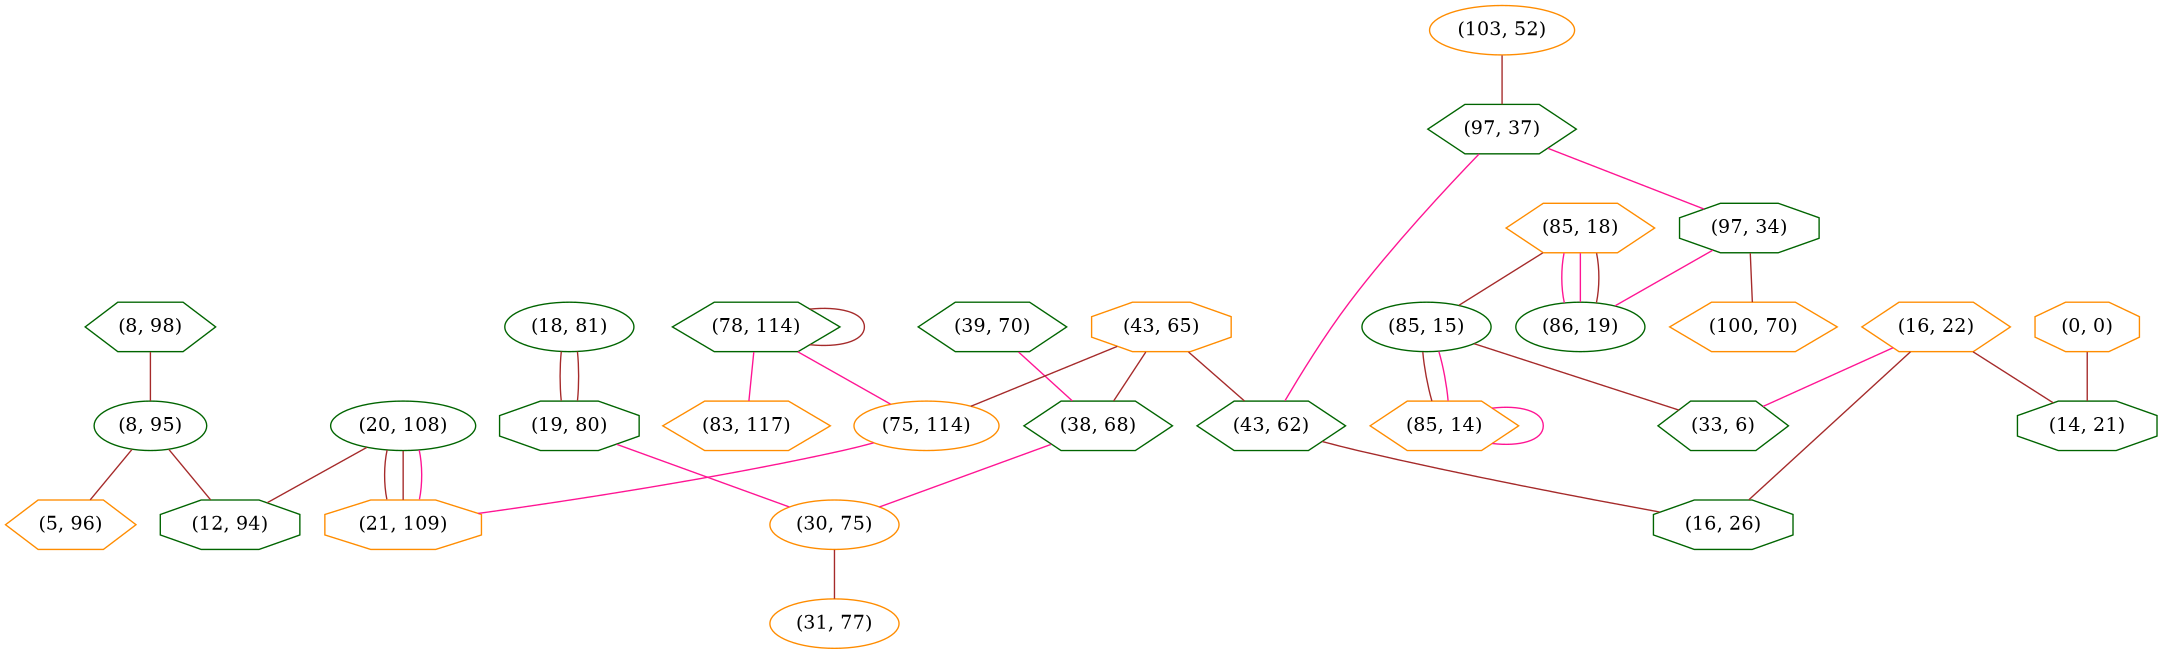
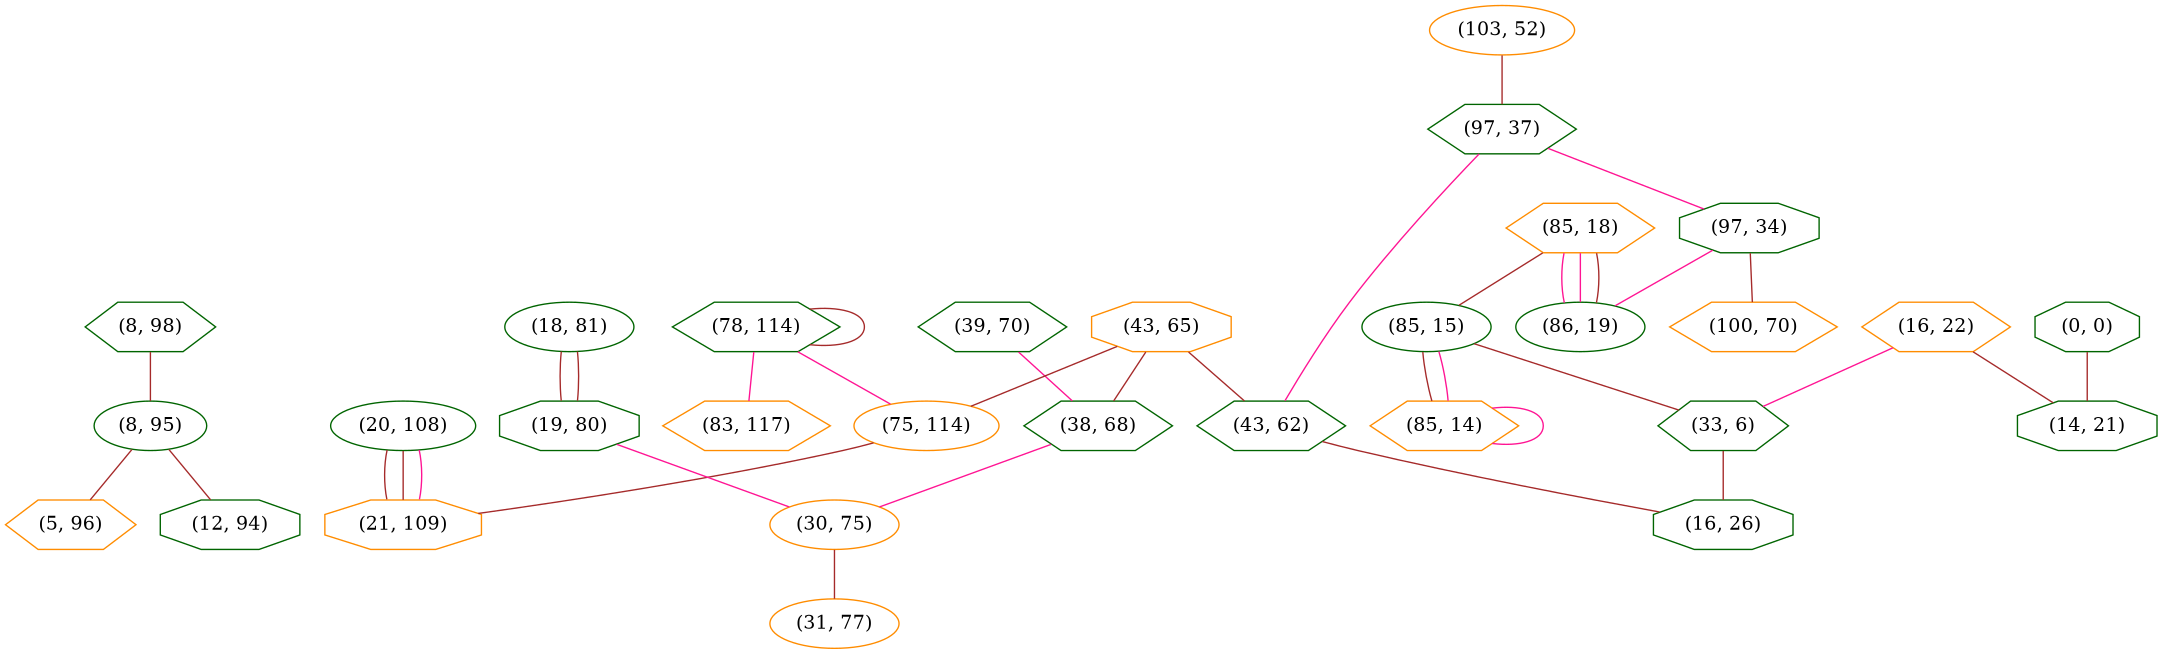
(2087, 327) -> (2087, 327)
(1830, 426) -> (1723, 475)
(317, 475) -> none
(677, 483) -> (677, 483)
